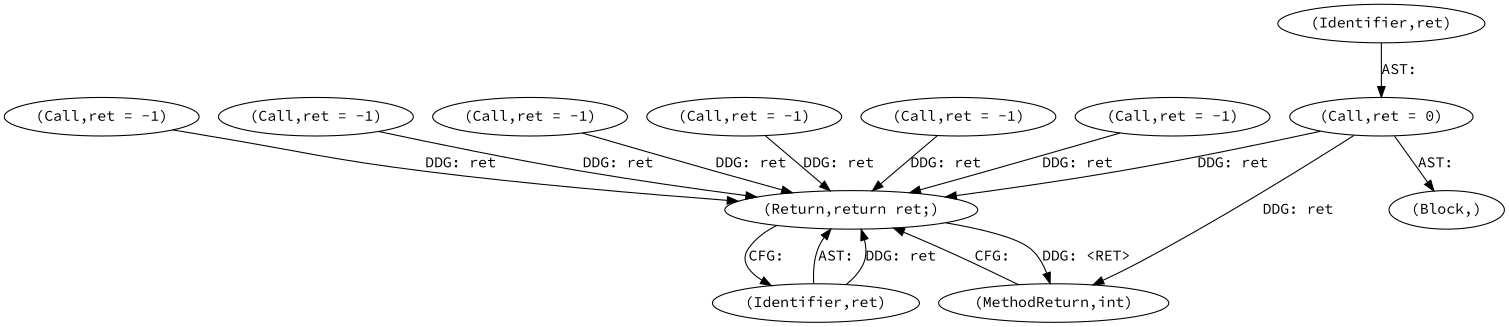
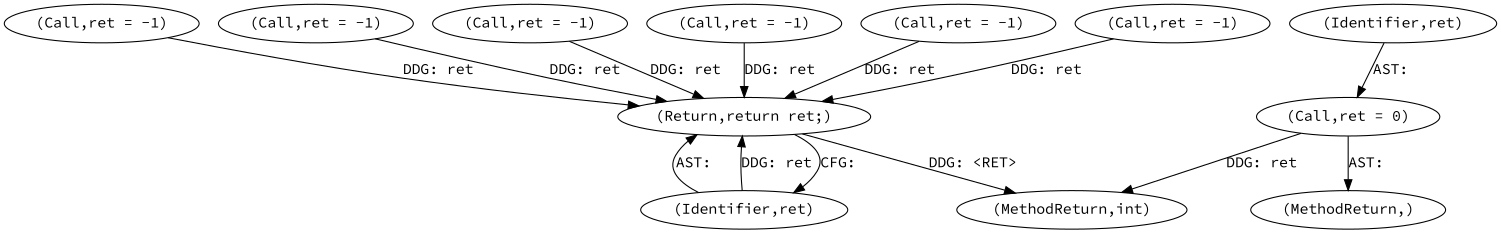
(1139, 168) -> none
(1447, 210) -> (1348, 210)
(961, 258) -> none
